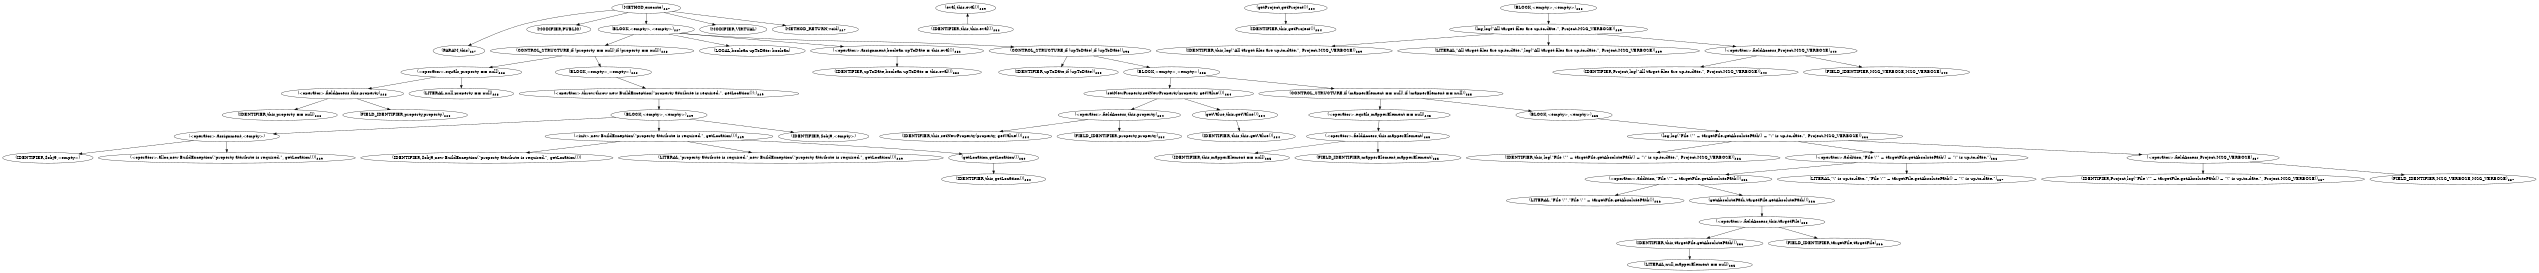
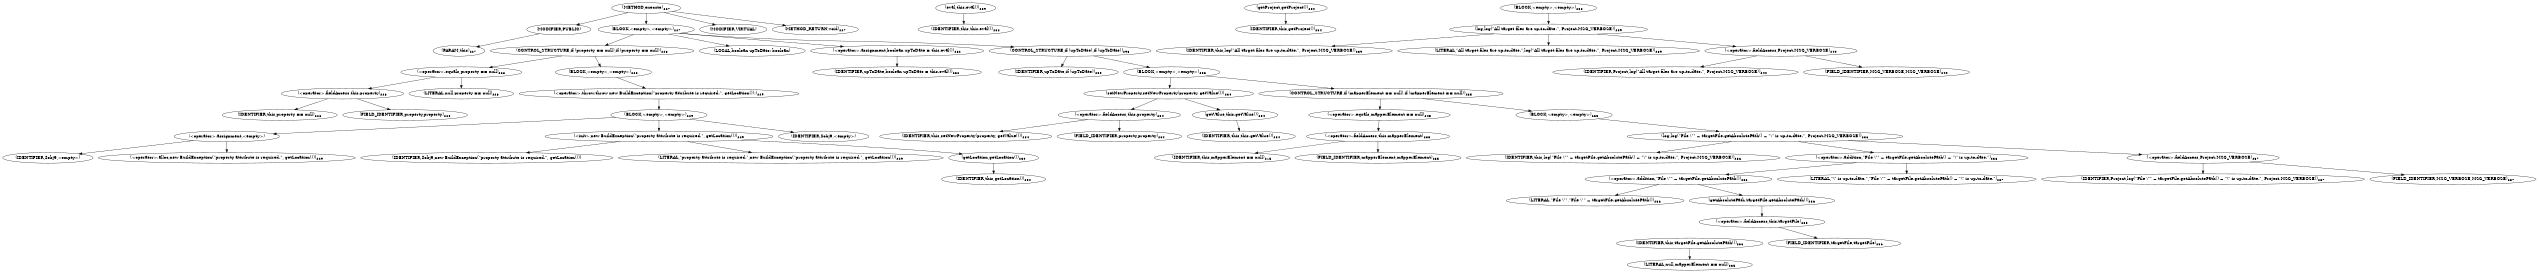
(541, 20) -> (509, 40)
(968, 20) -> (964, 17)
(1268, 157) -> (1268, 157)
(1727, 232) -> none
